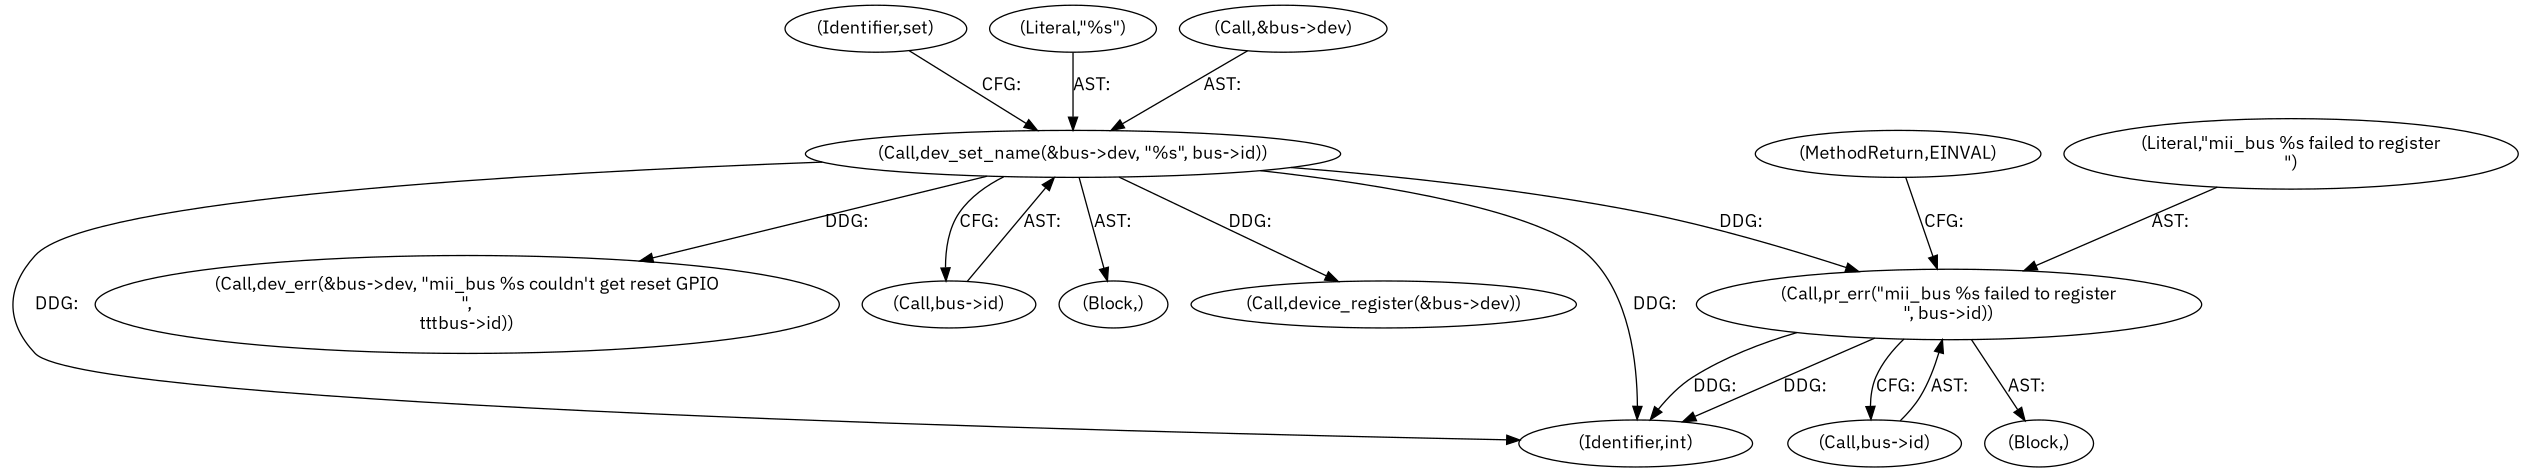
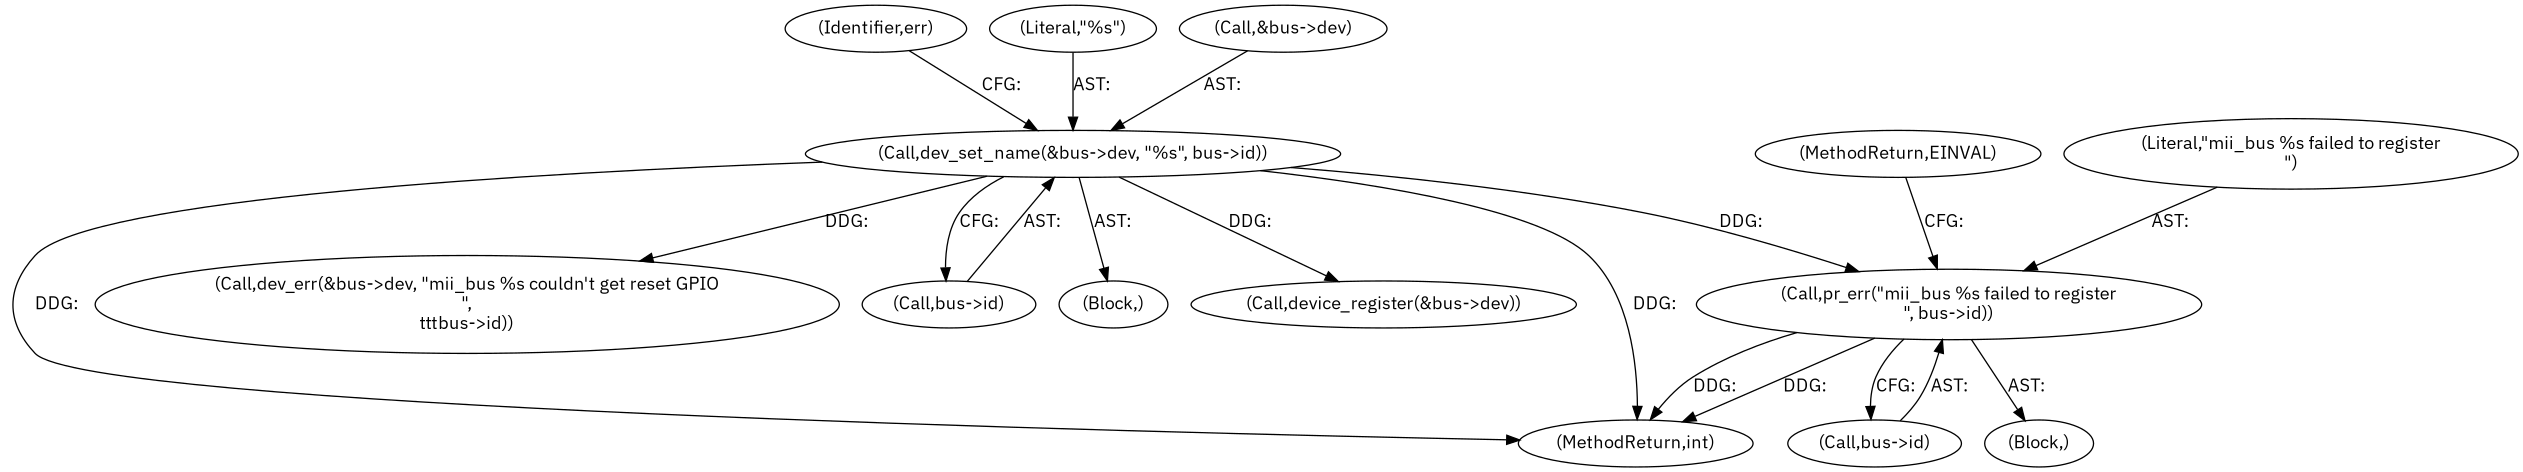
(876, 29) -> (876, 29)
(1636, 443) -> (1636, 443)
